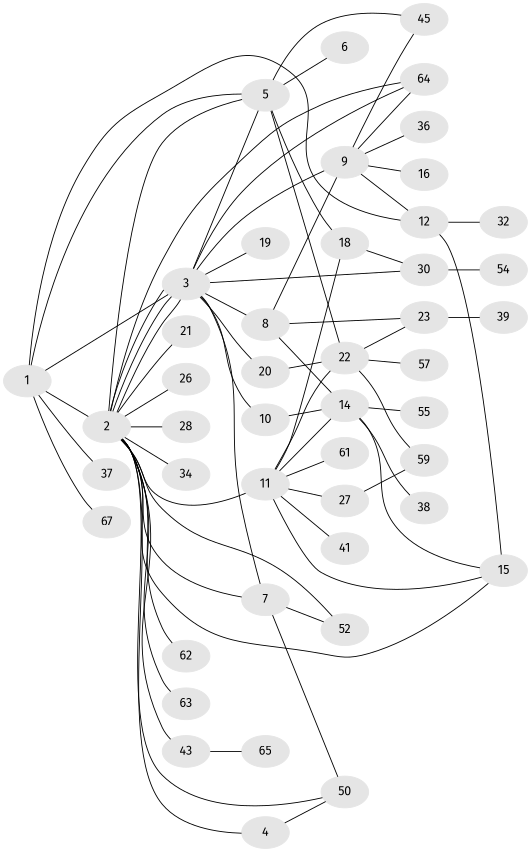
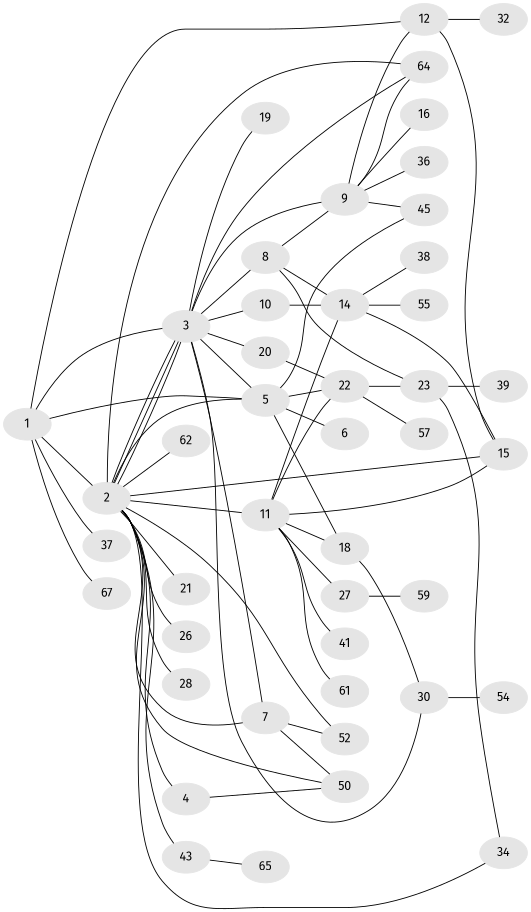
(382, 403) -> none
none -> (476, 615)
(186, 704) -> none
